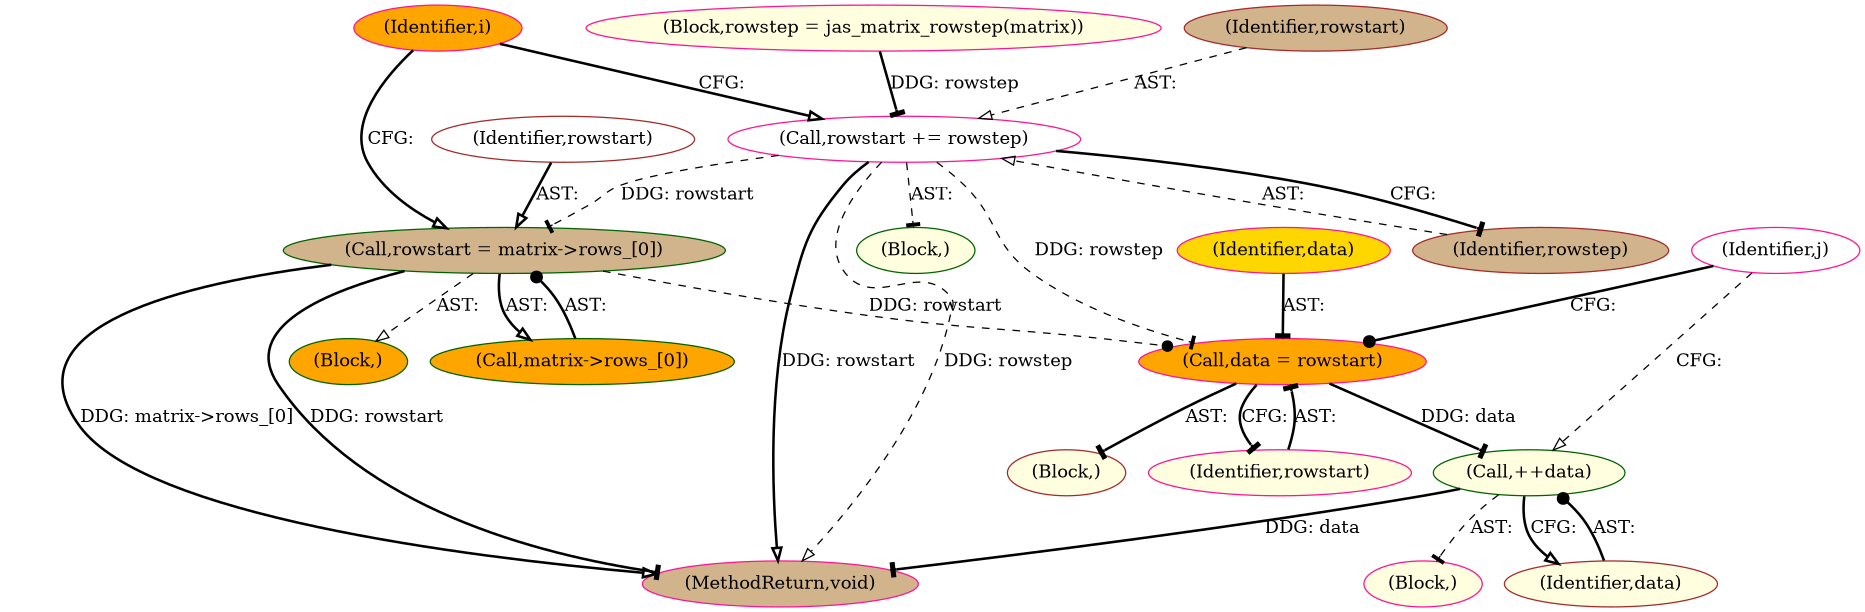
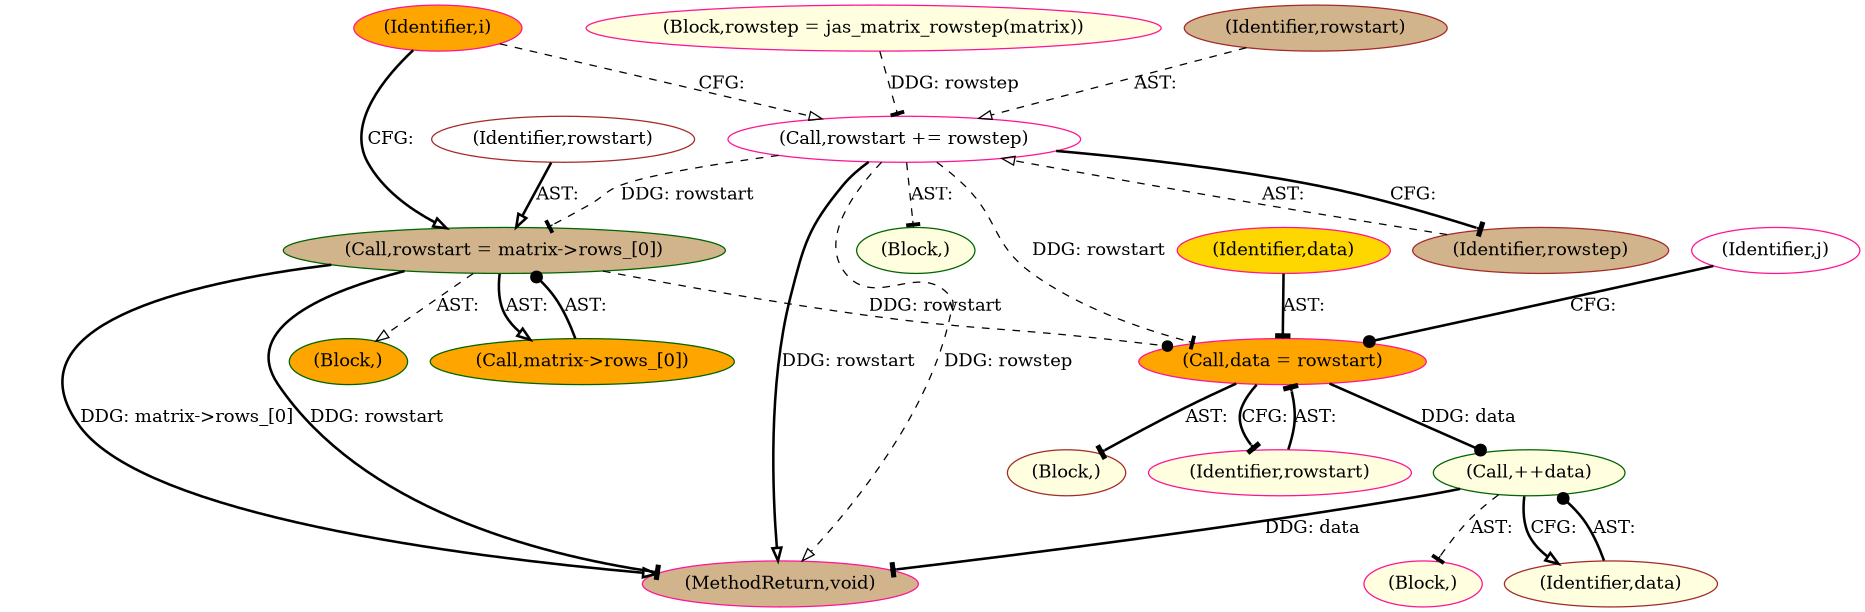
(655, 80) -> (655, 80)
(888, 80) -> (888, 80)
(1099, 250) -> (1099, 250)
(1657, 357) -> none
(1404, 416) -> (1404, 416)
